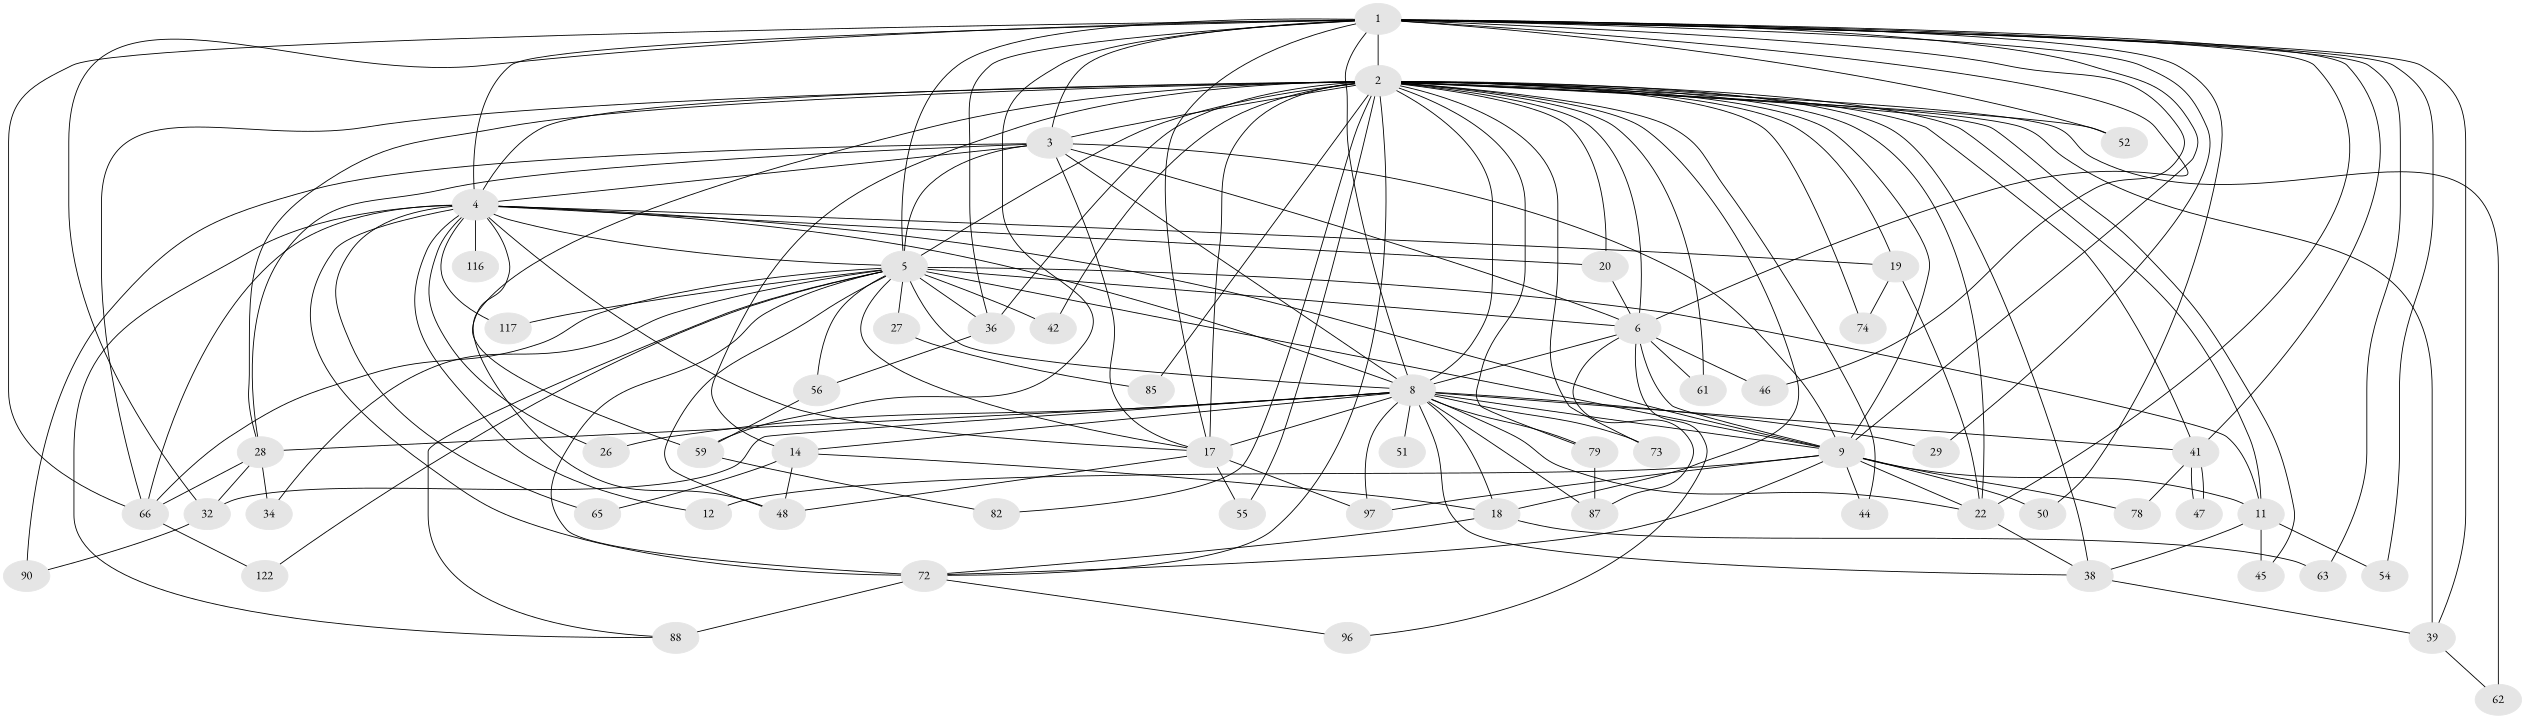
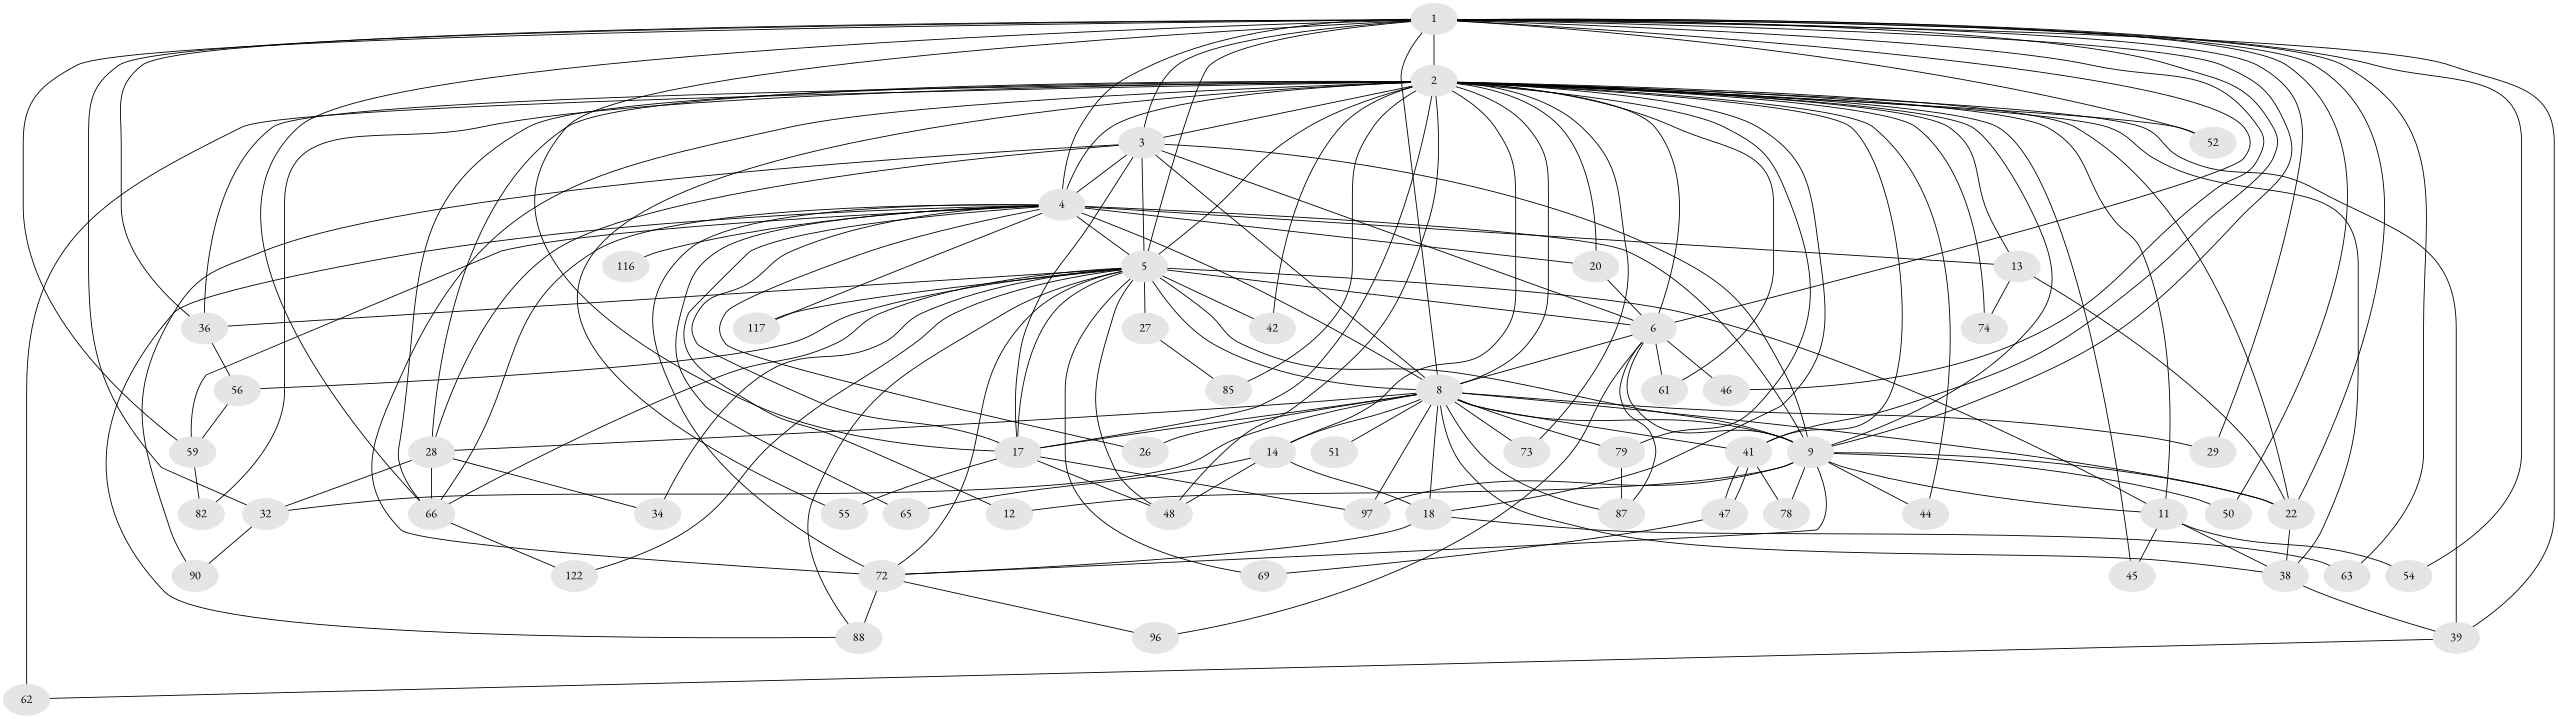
(1896, 267) -> (2017, 267)
none -> (1264, 576)
